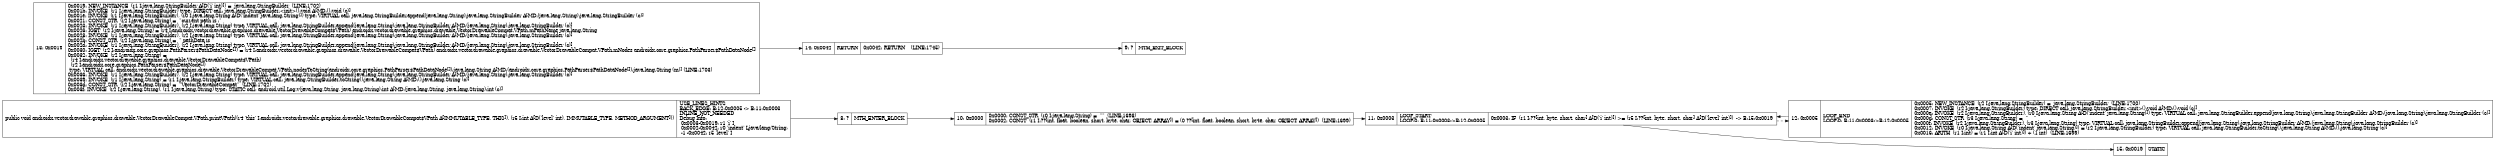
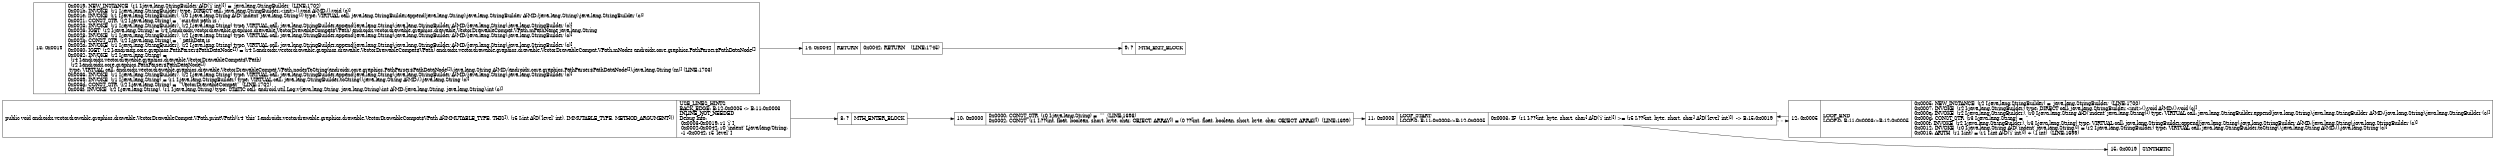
(2157, 149) -> (2157, 149)
